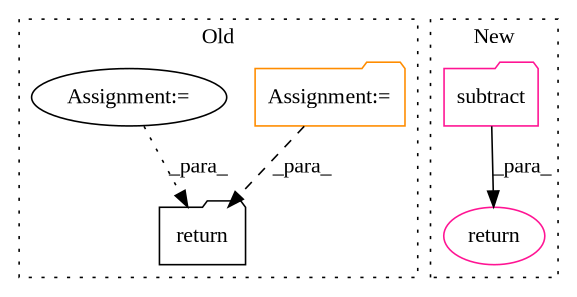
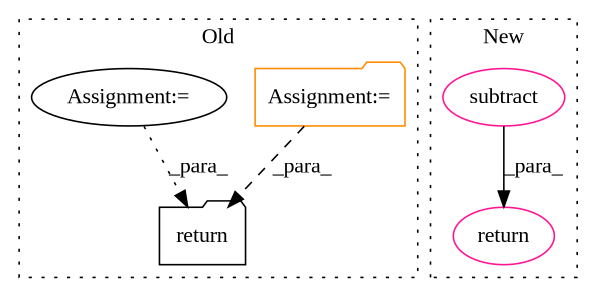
(491, 97) -> (504, 97)
